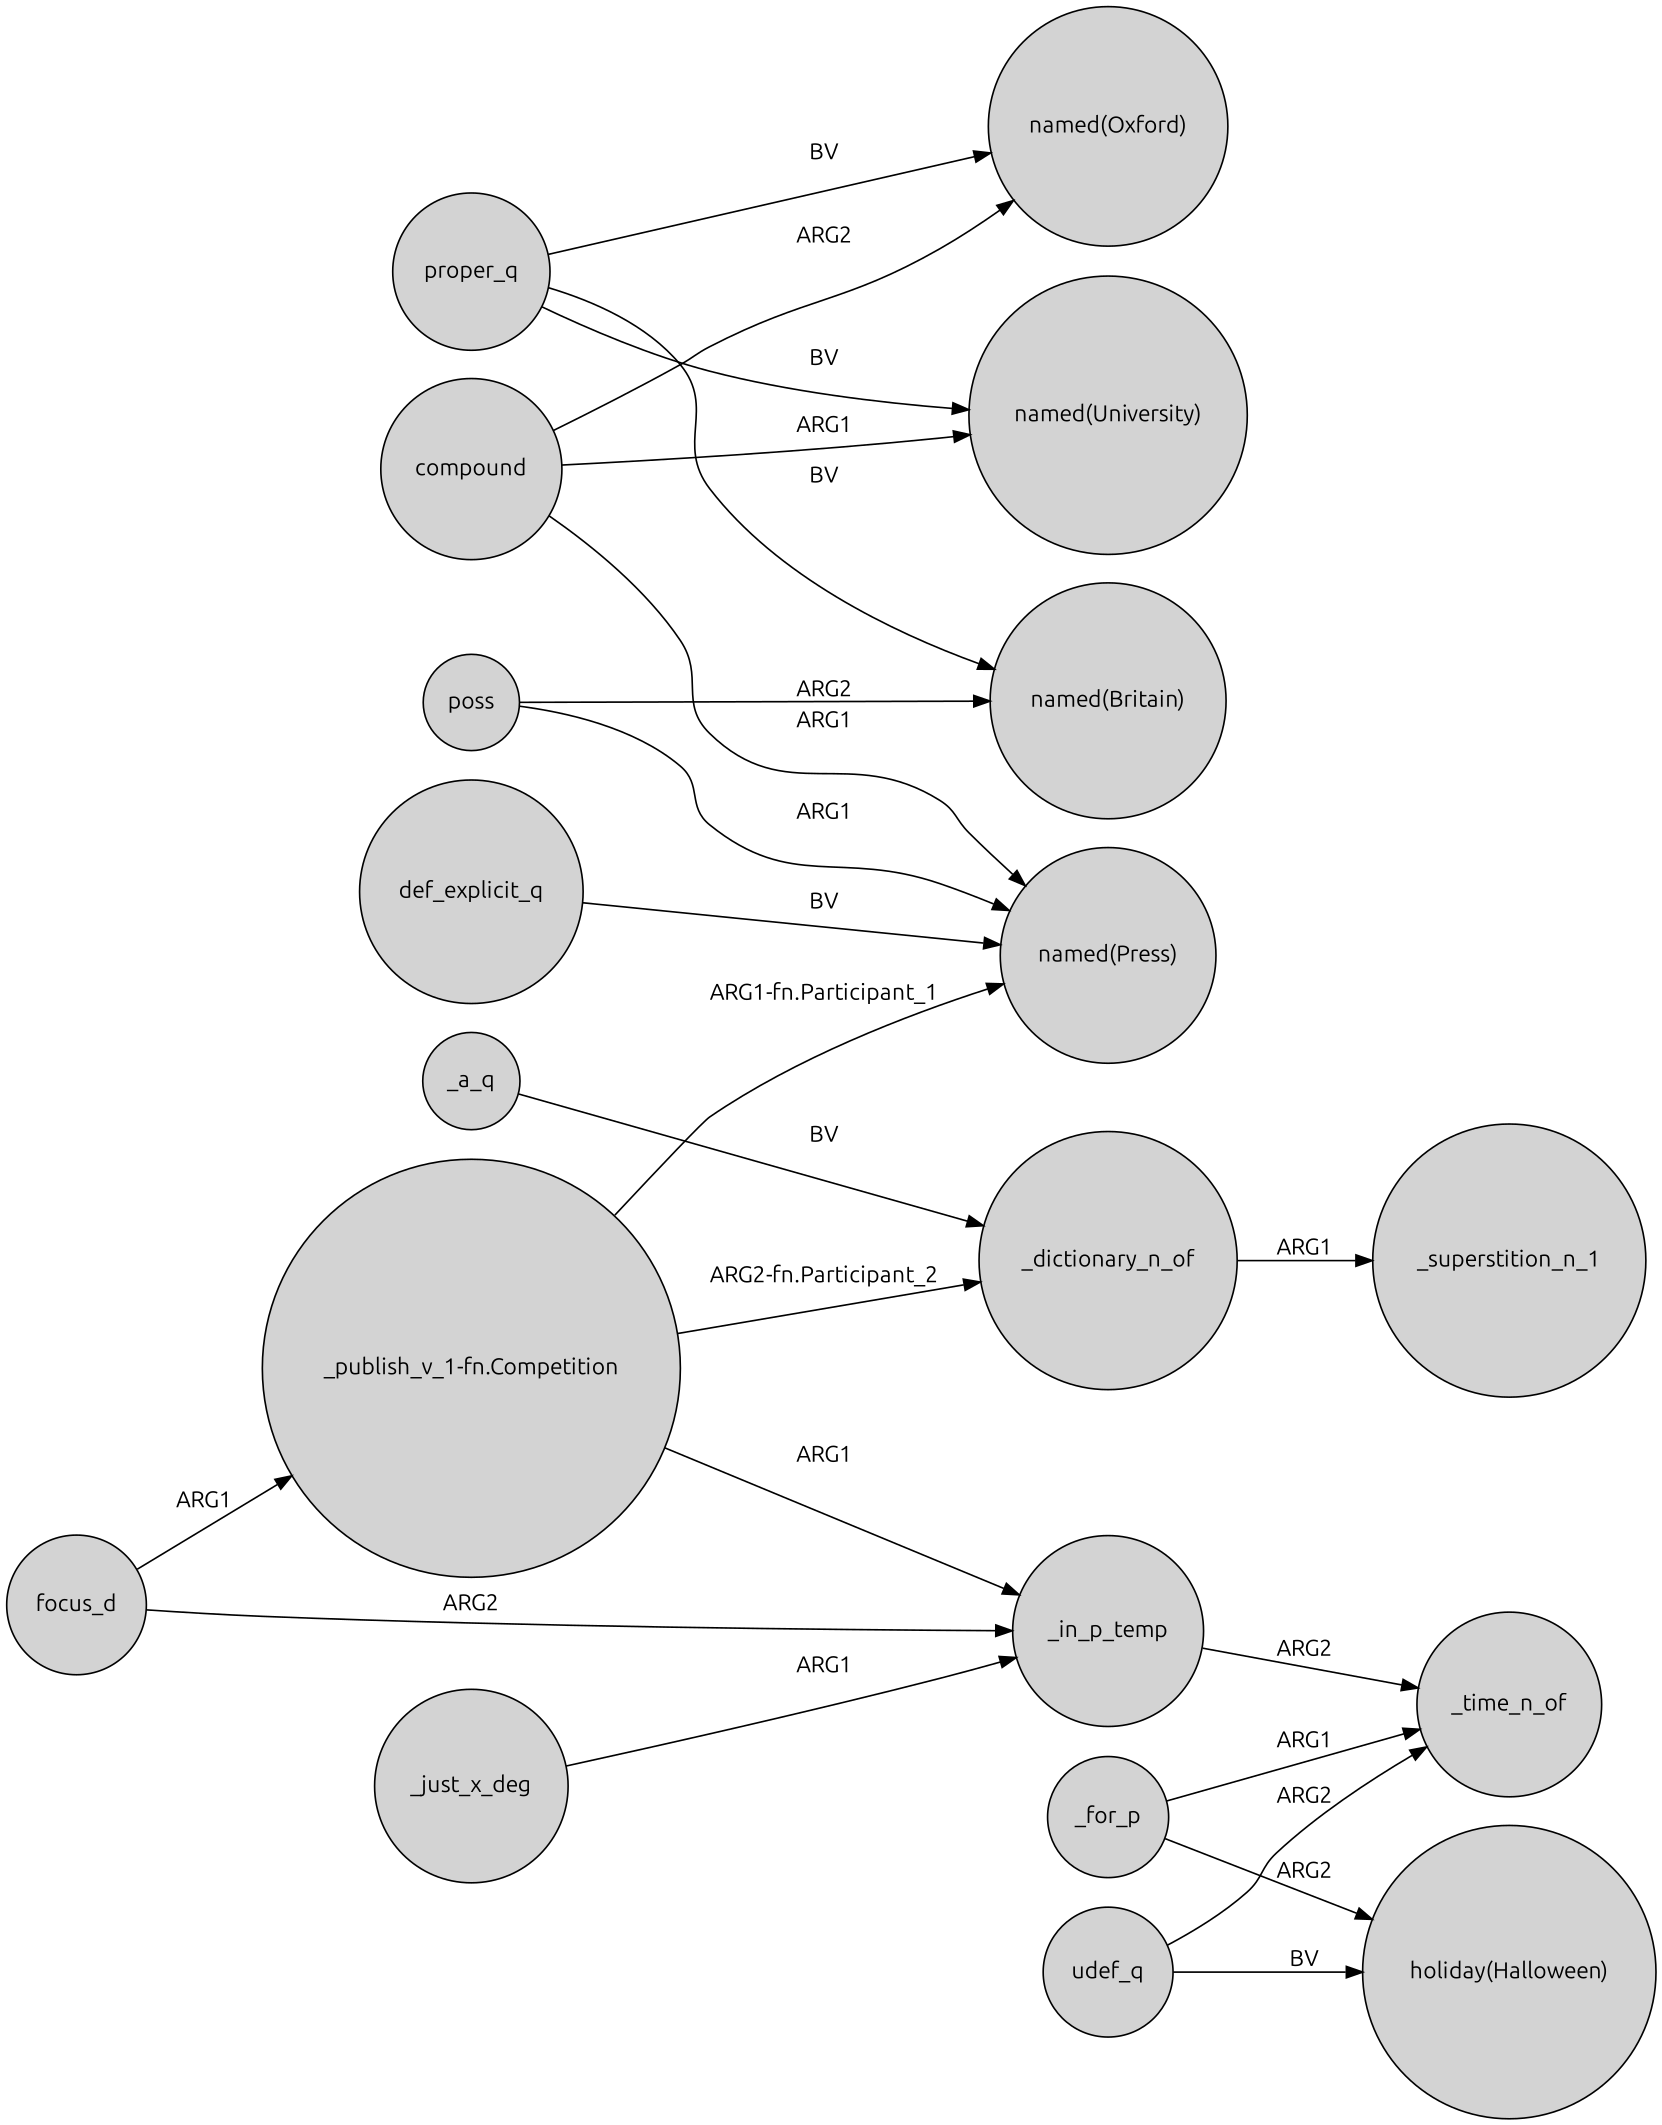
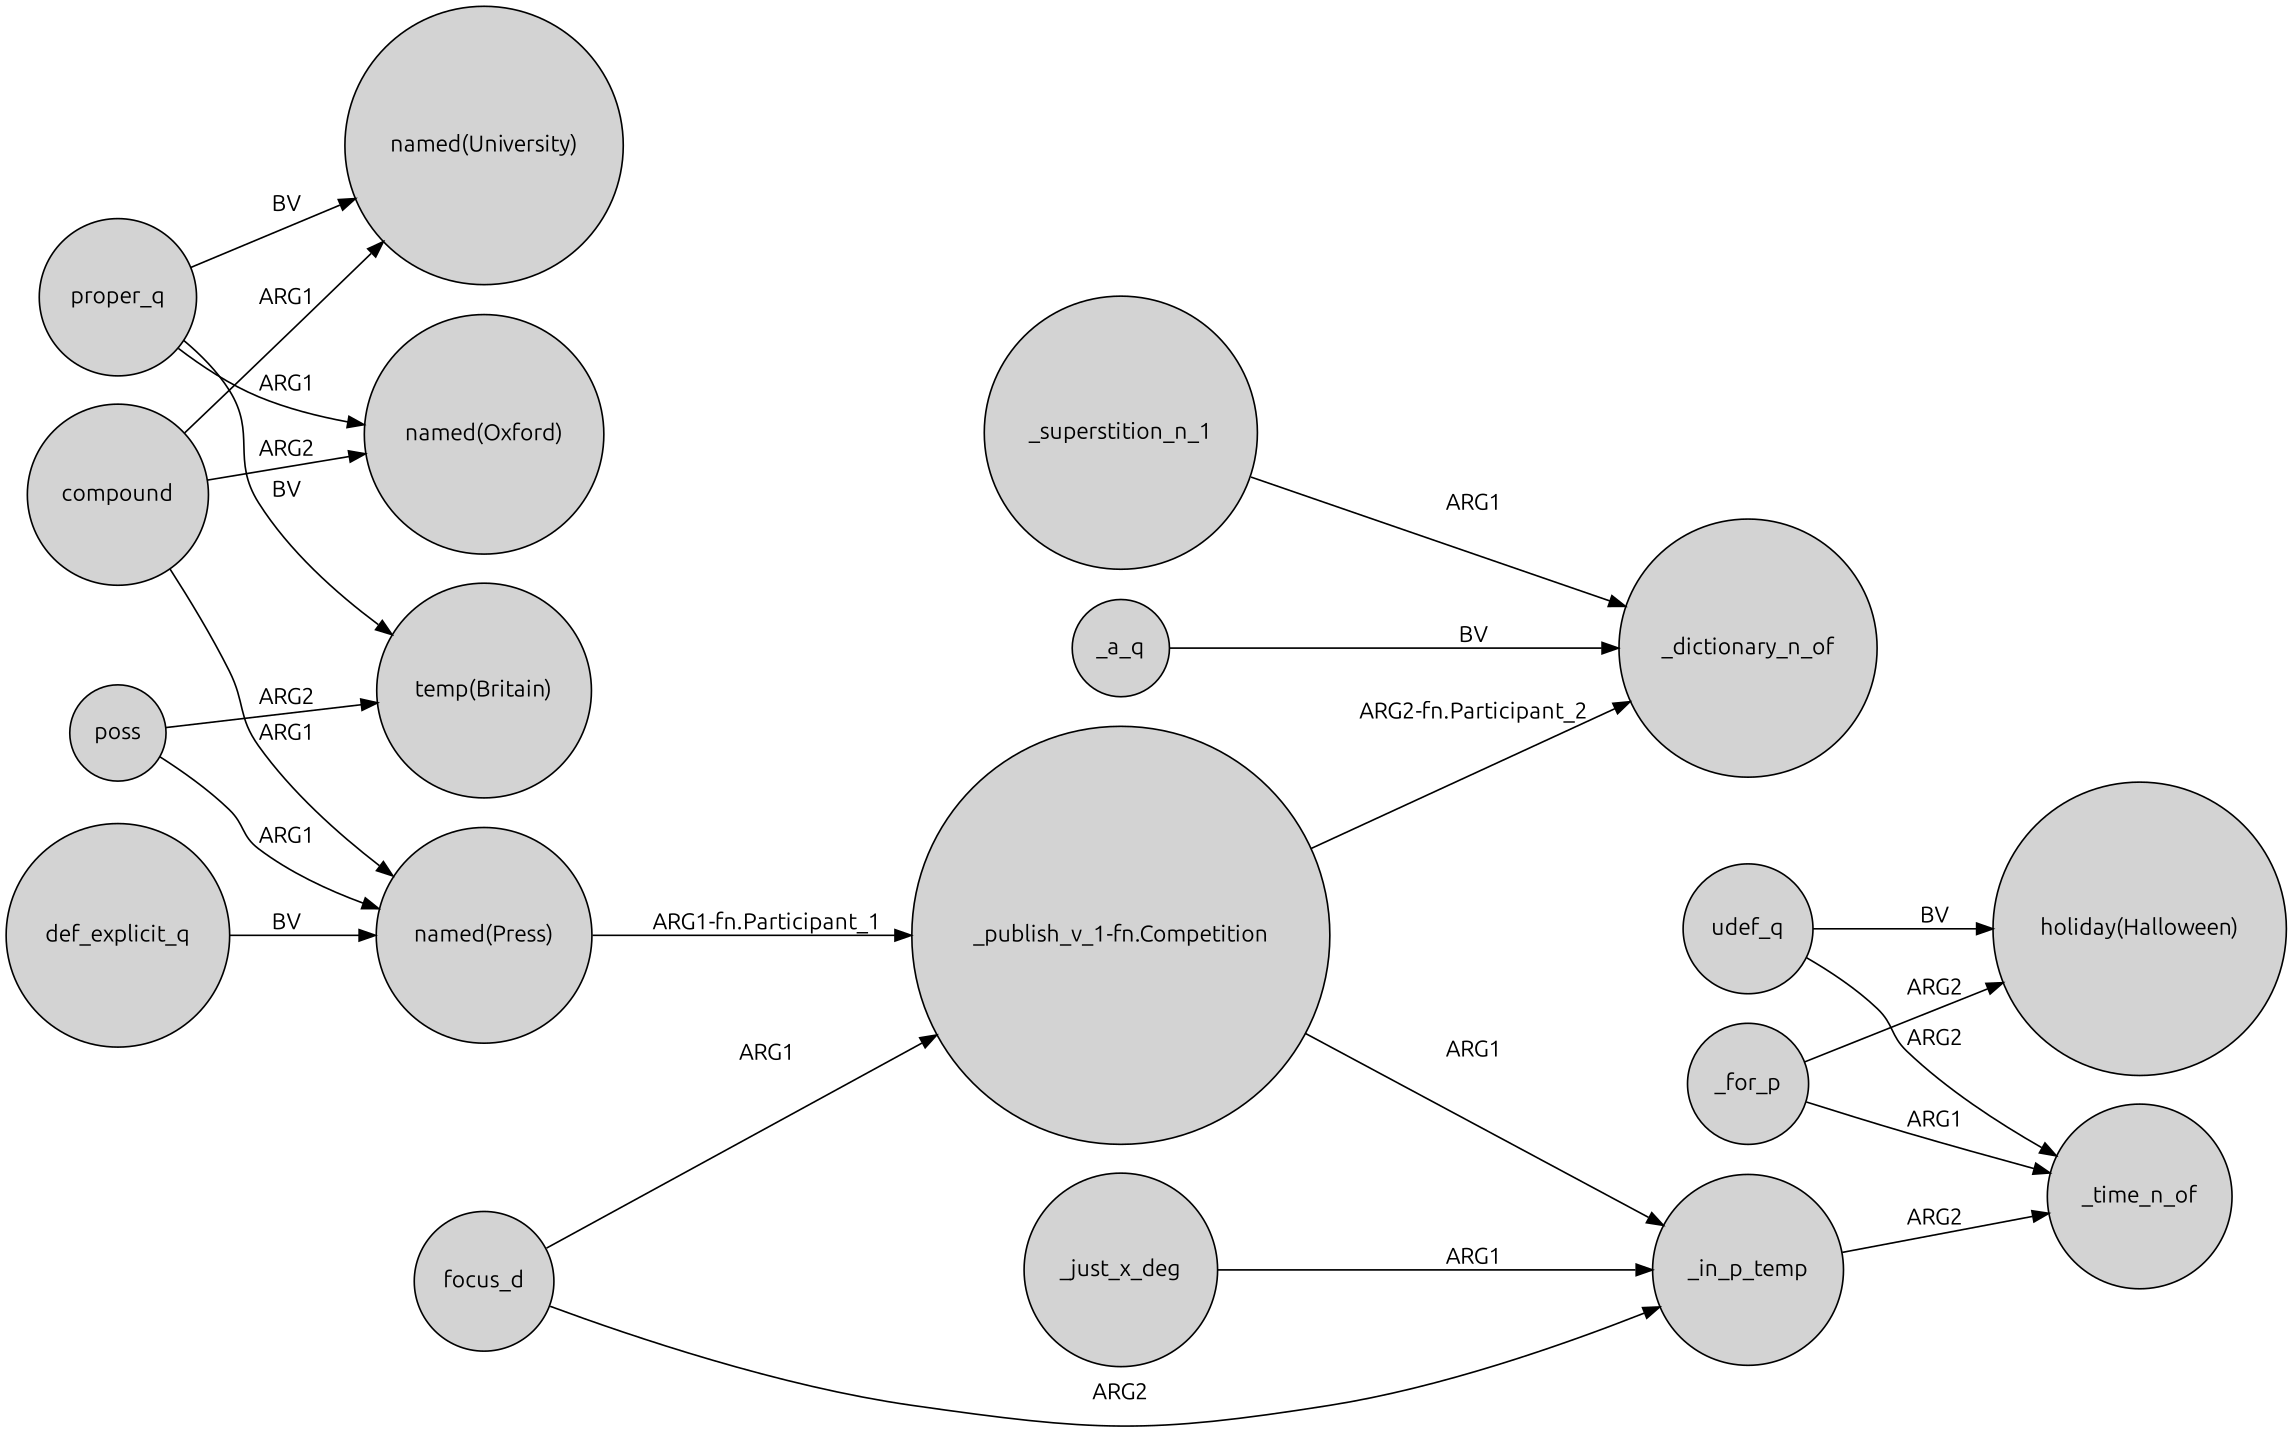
(825, 153) -> (287, 385)
(1108, 701) -> (484, 691)
(783, 1073) -> (744, 935)
(1297, 1261) -> (1431, 539)
